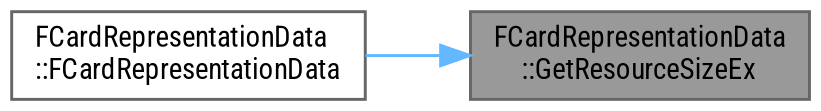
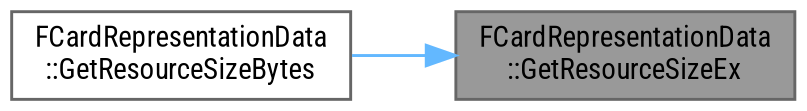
(188, 56) -> (181, 56)
